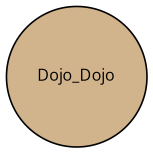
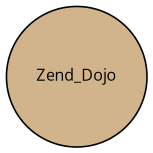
(77, 77) -> (77, 77)
